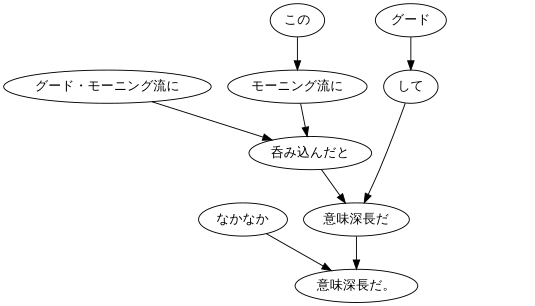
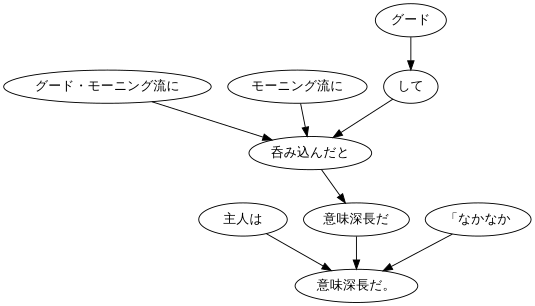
(297, 20) -> none
(388, 149) -> (367, 116)
(243, 219) -> (243, 219)
none -> (478, 219)
